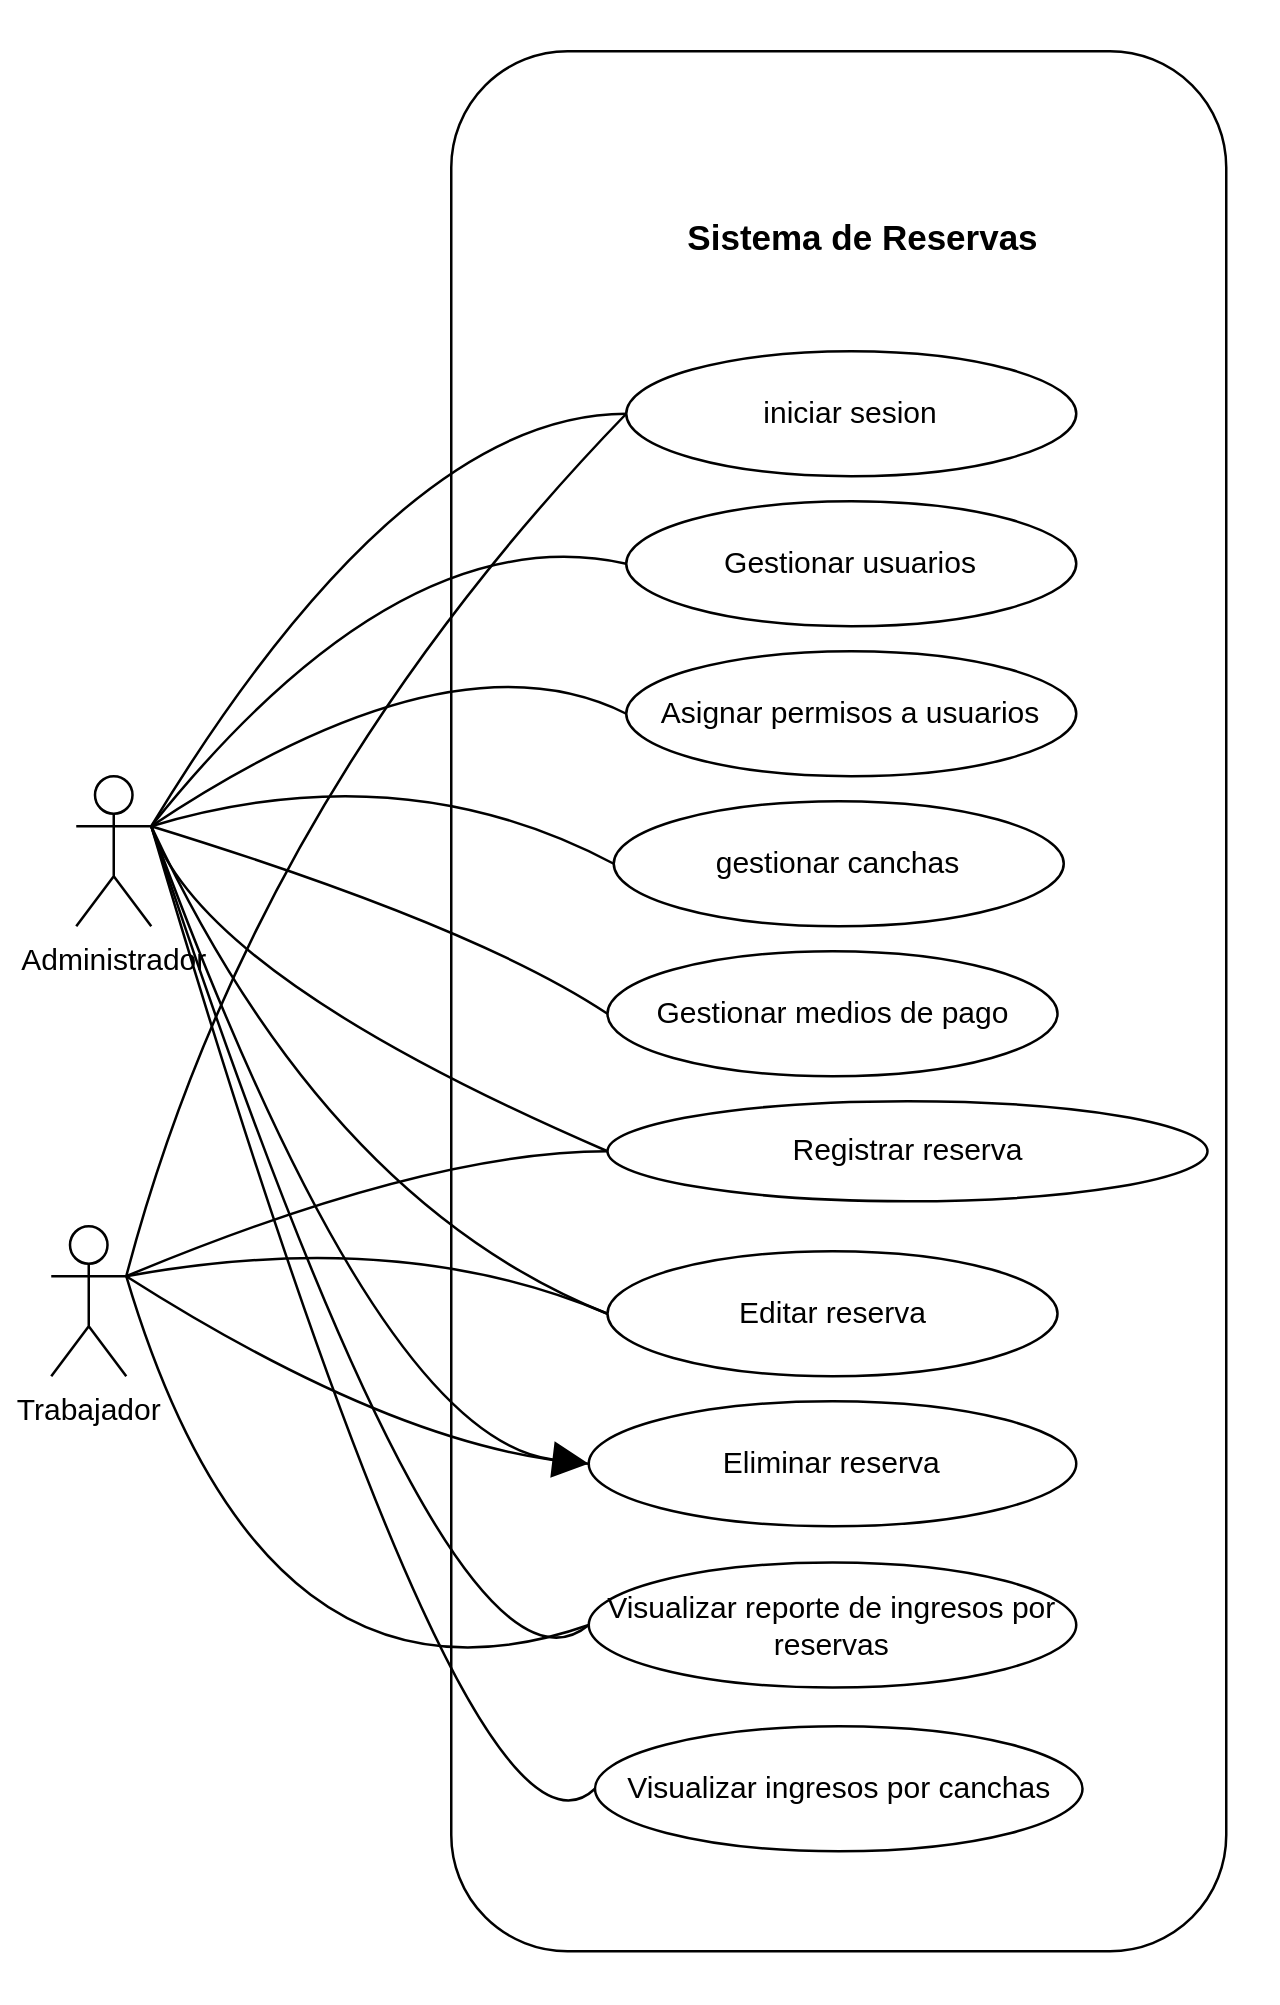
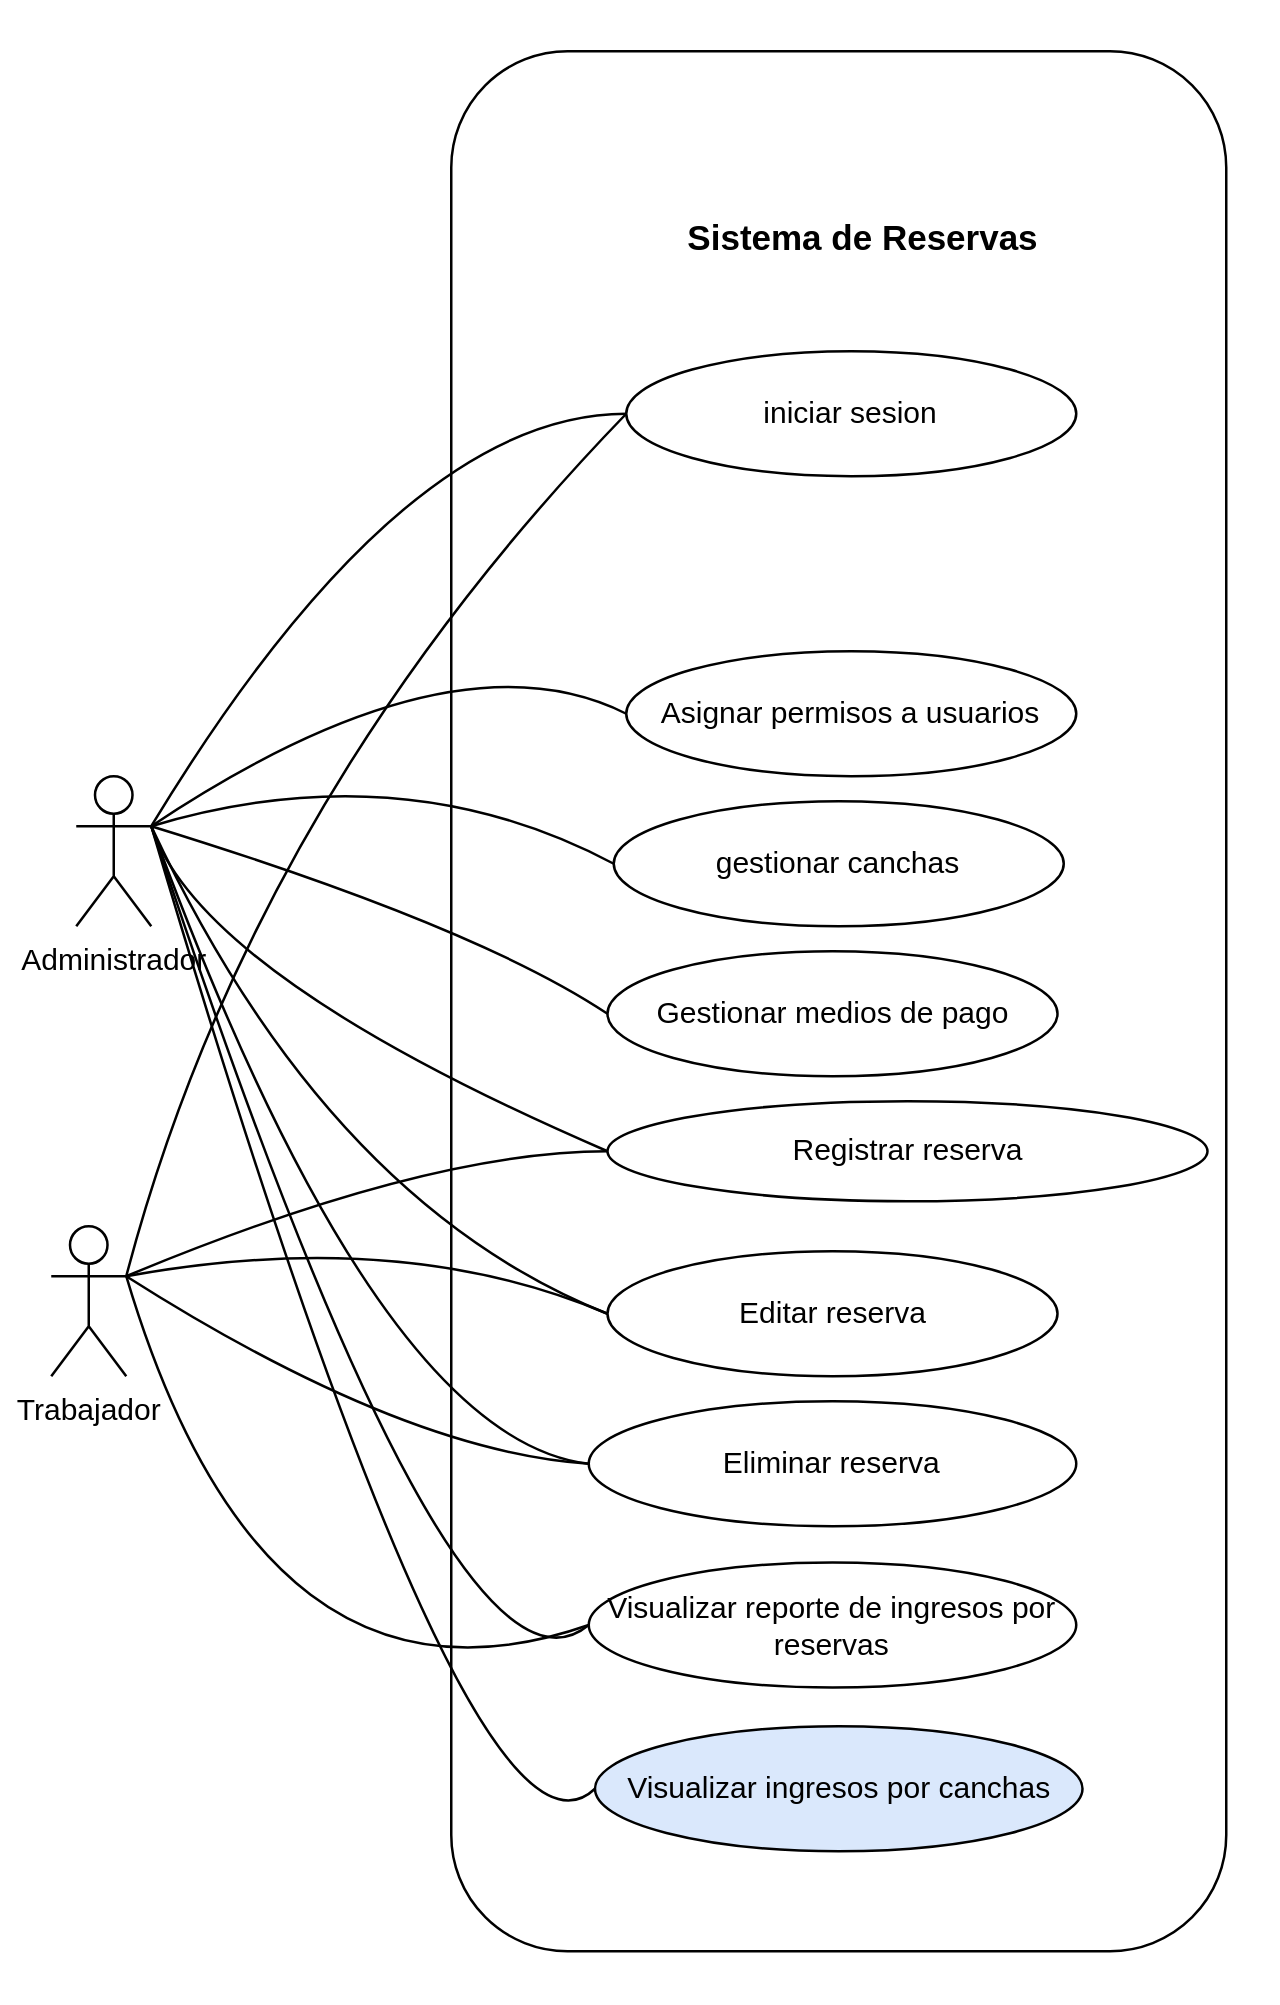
(851, 564) -> none
(309, 663) -> none
(423, 1370) -> (444, 1378)
(839, 1789) -> (839, 1789)
